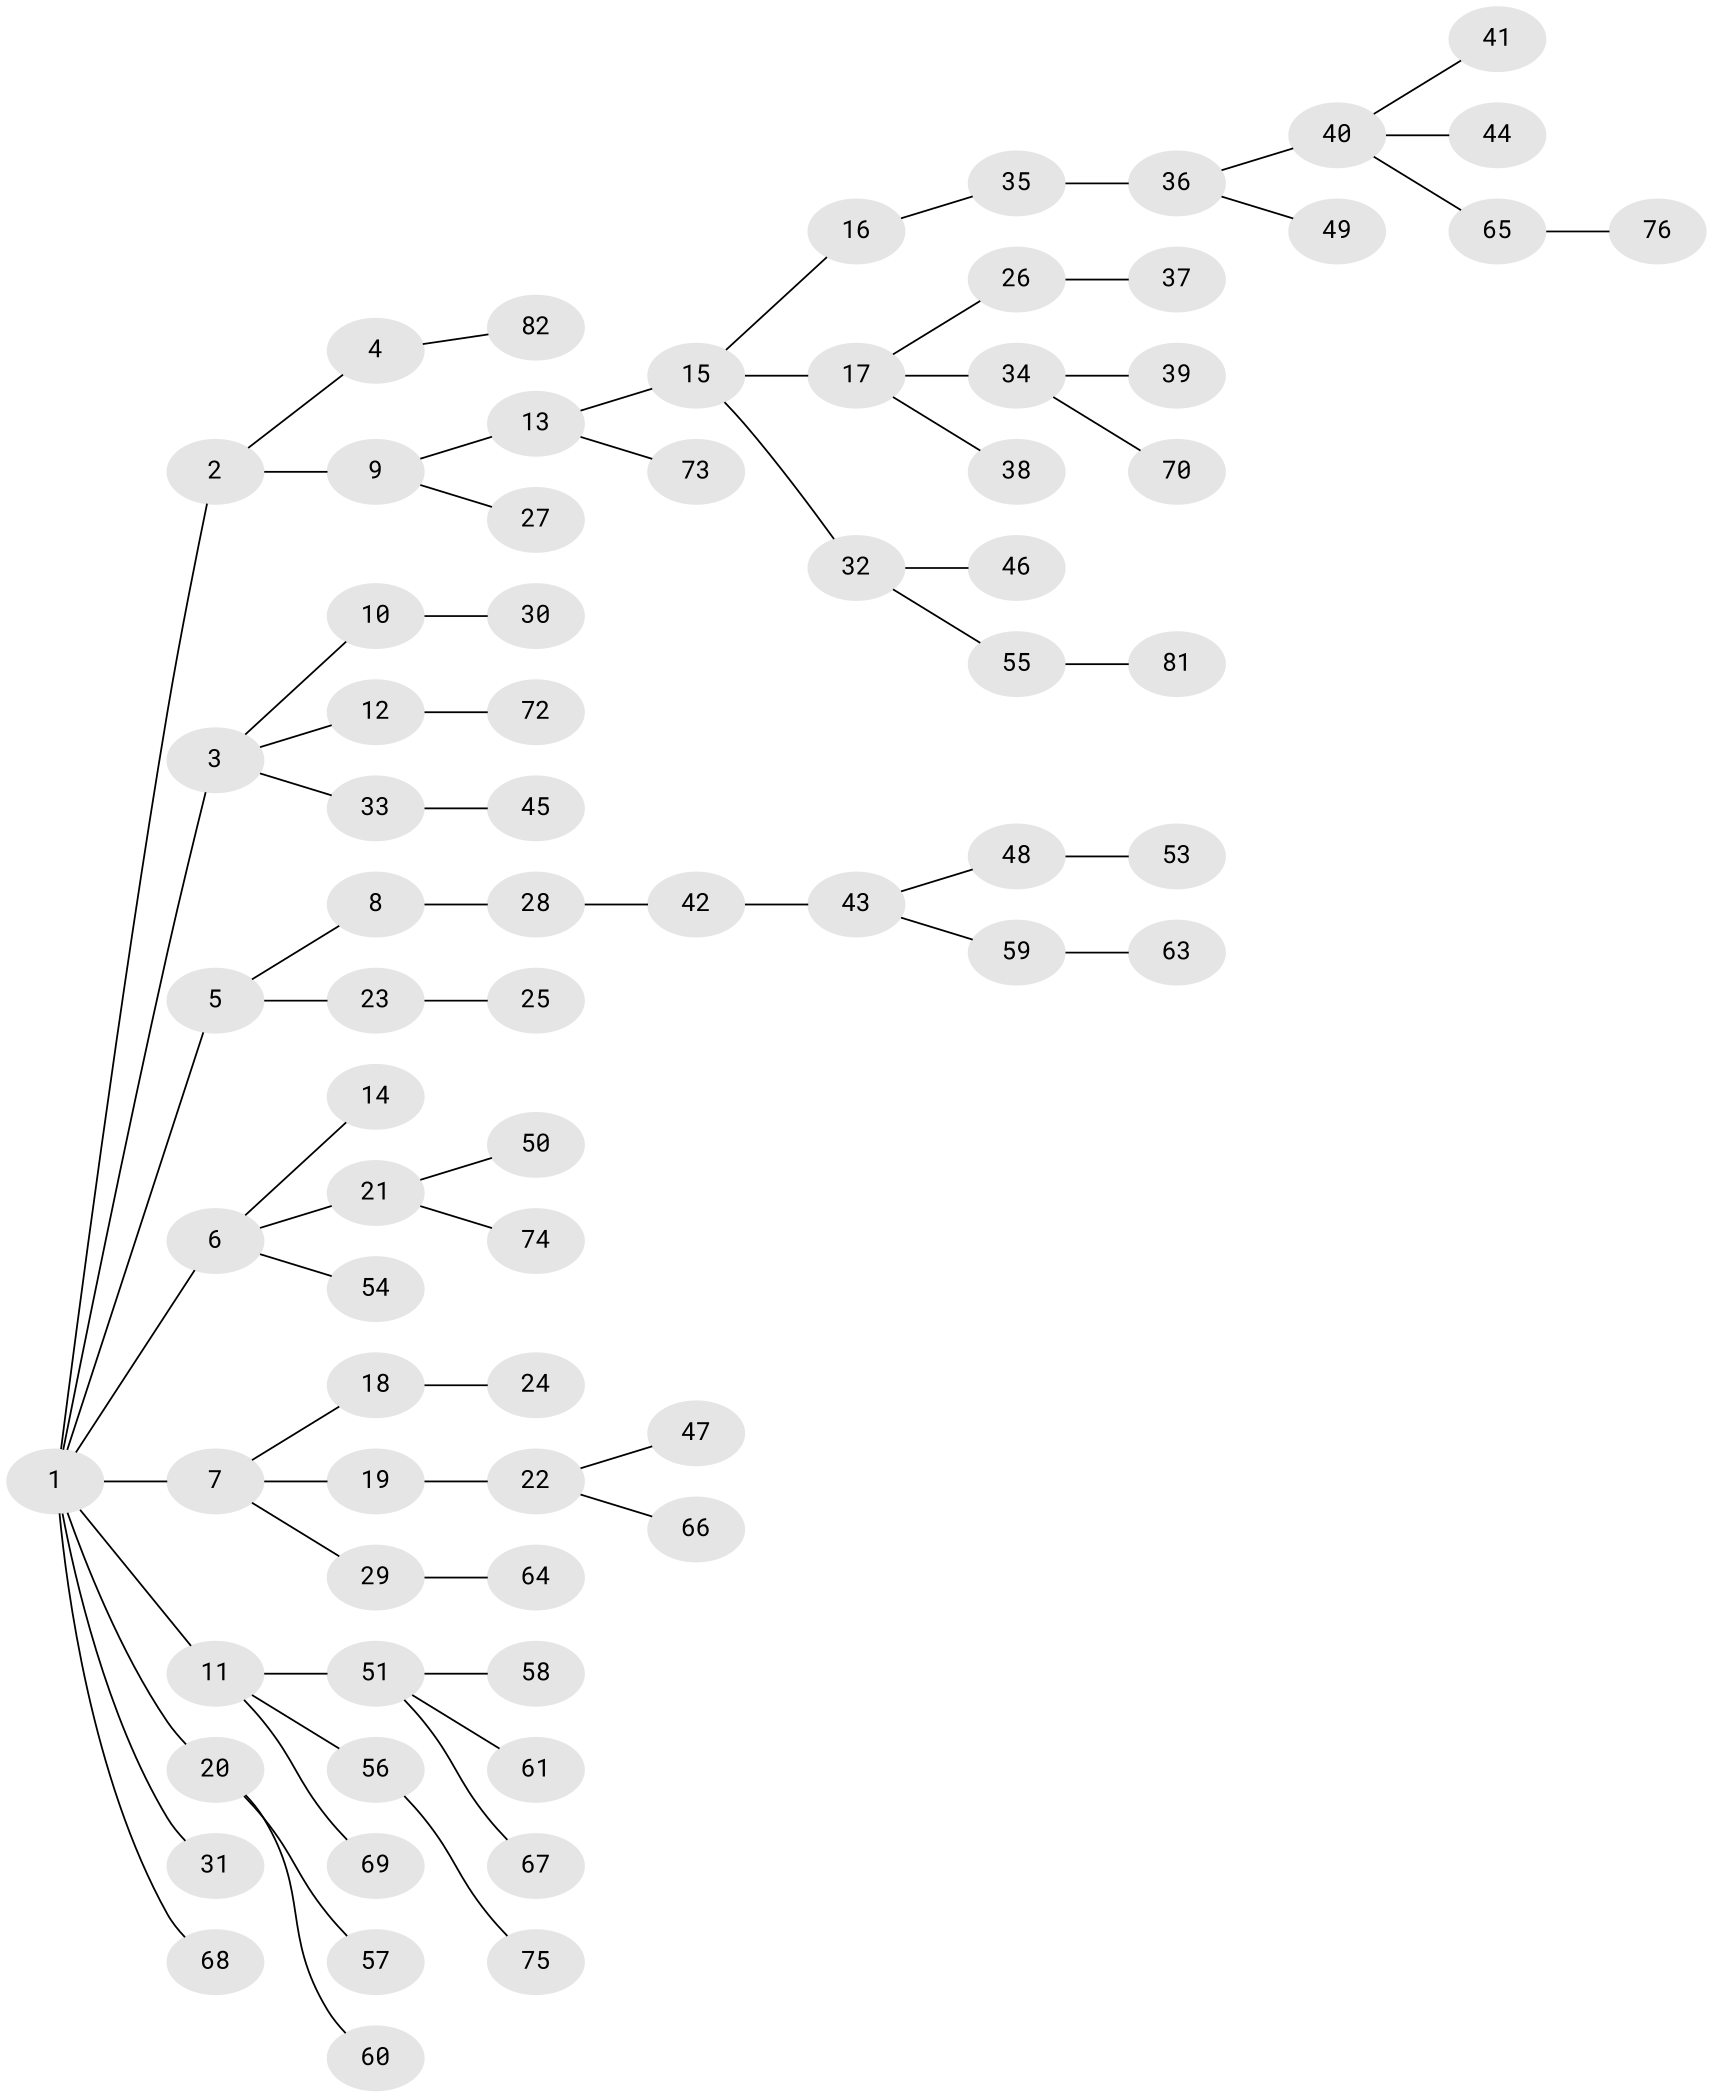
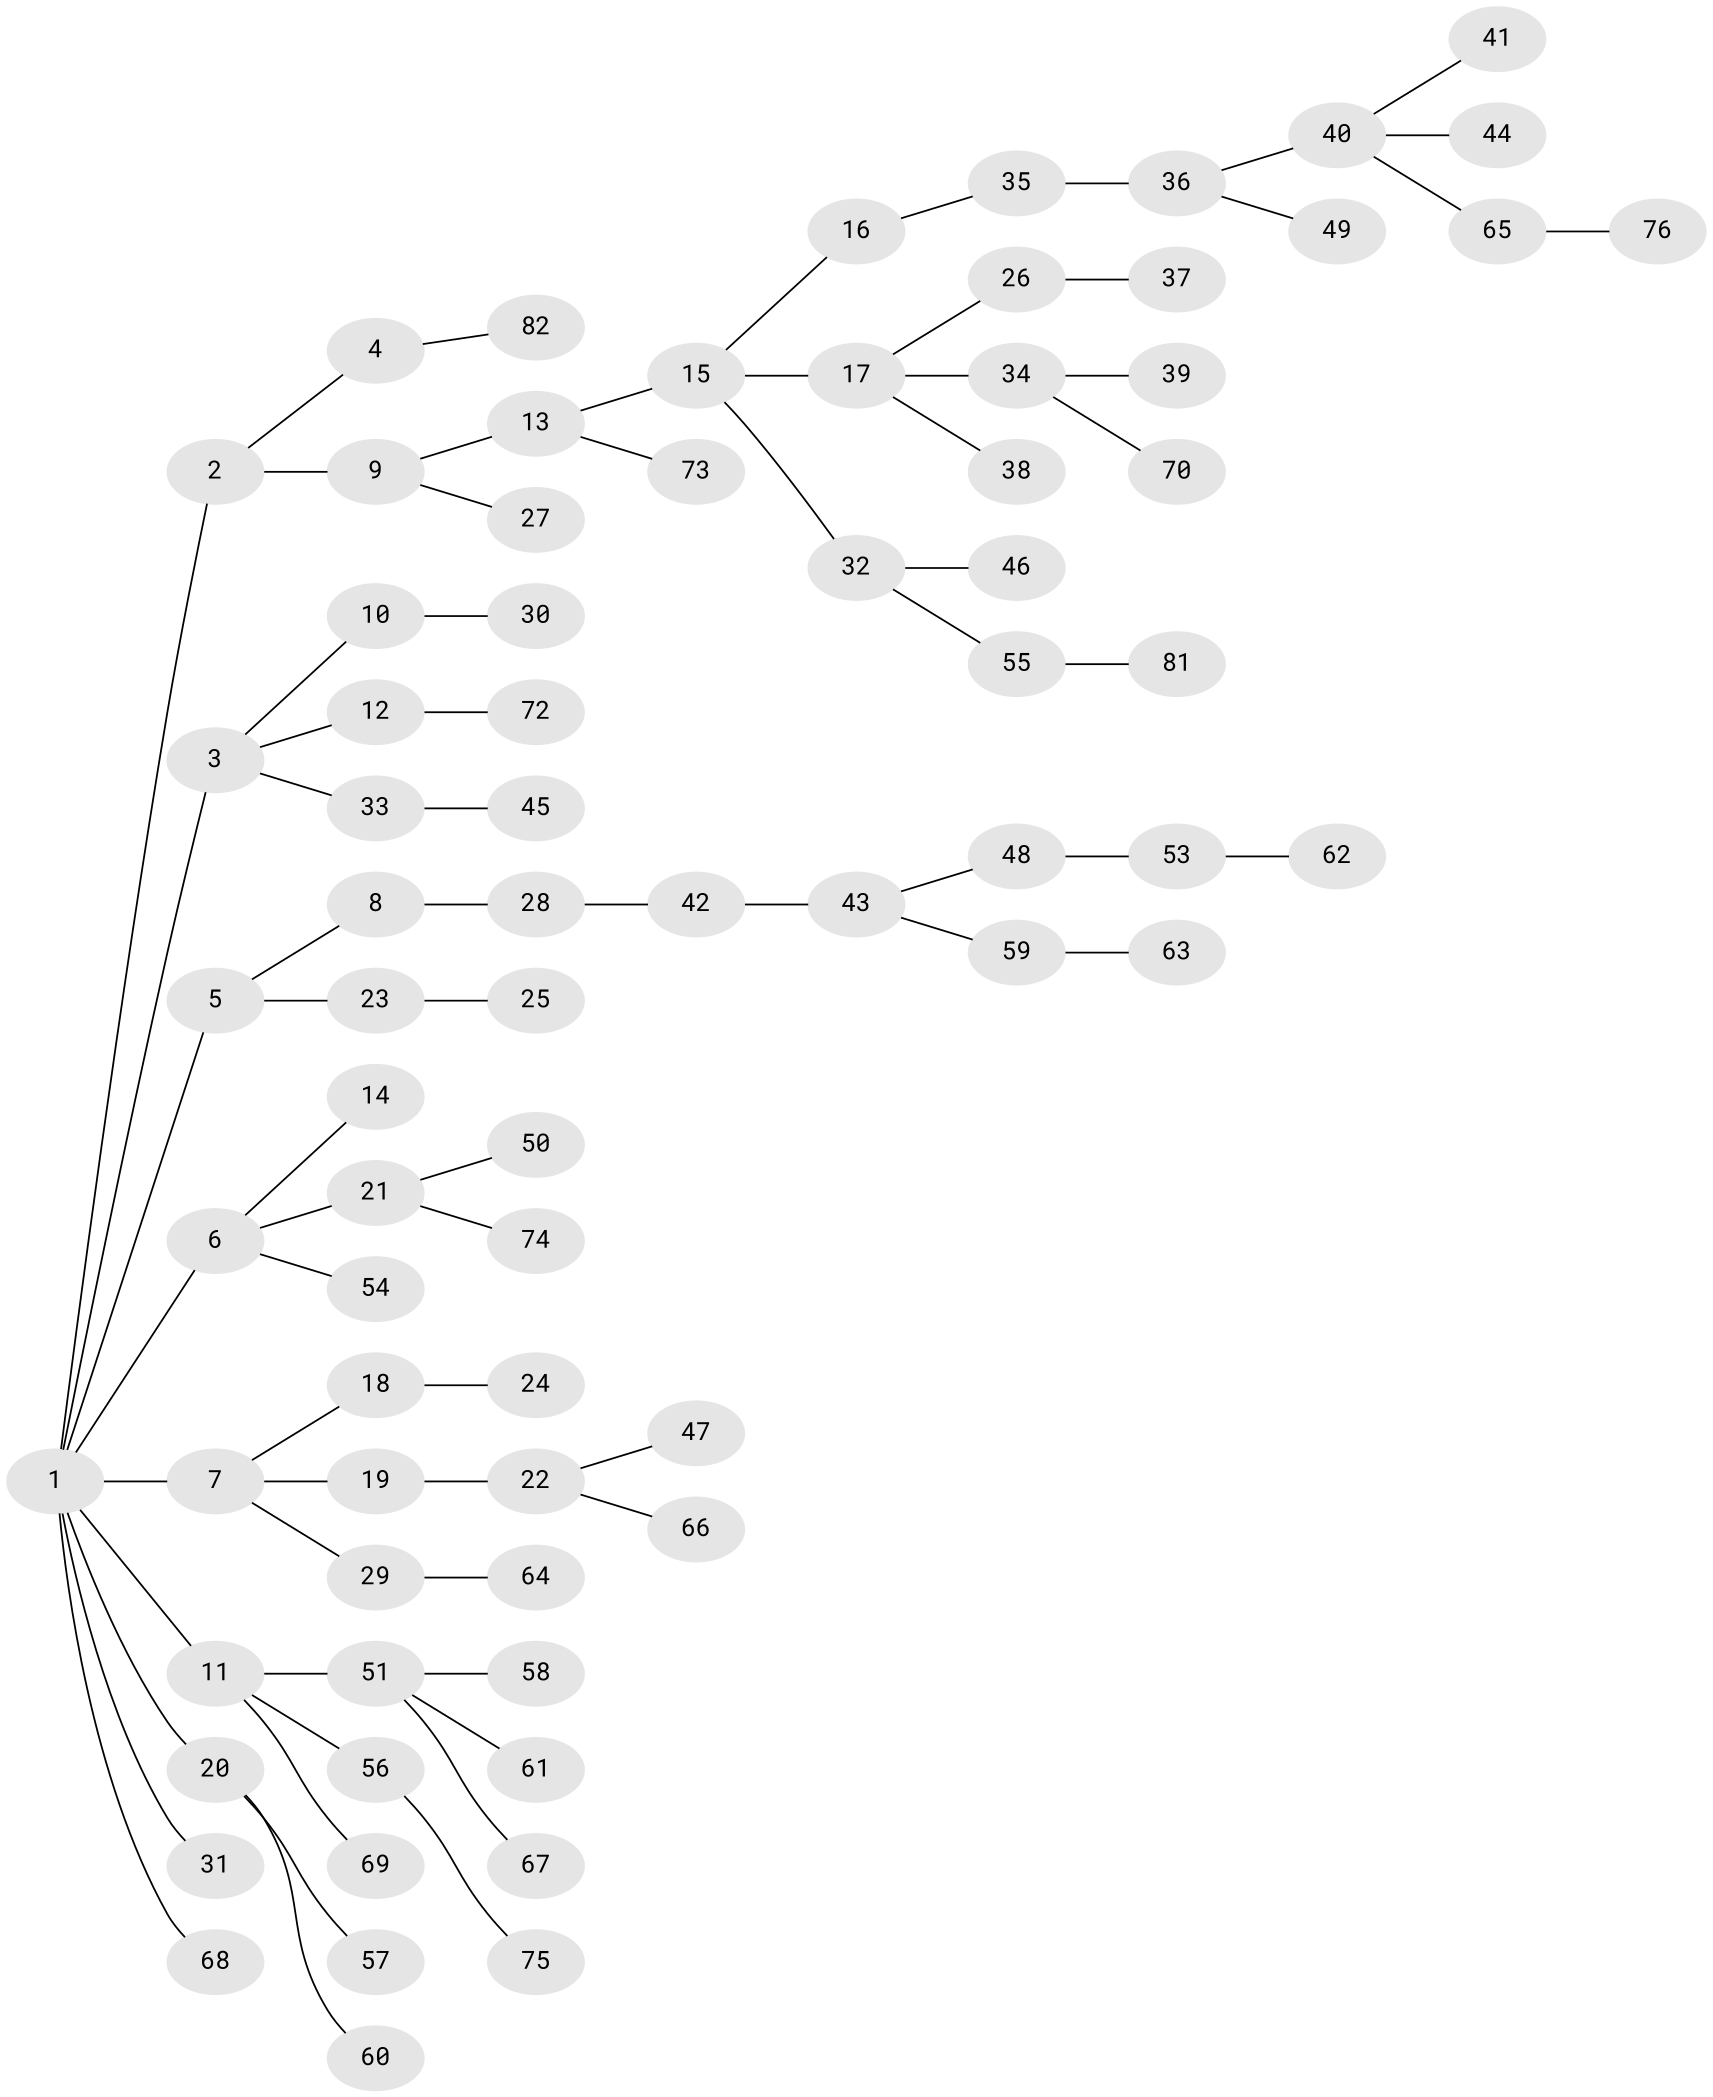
none -> (1337, 856)
